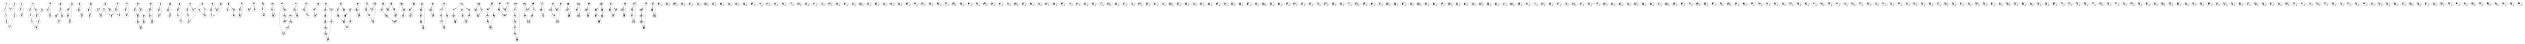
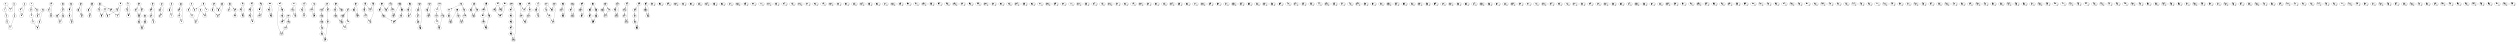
none -> (250, 16)
